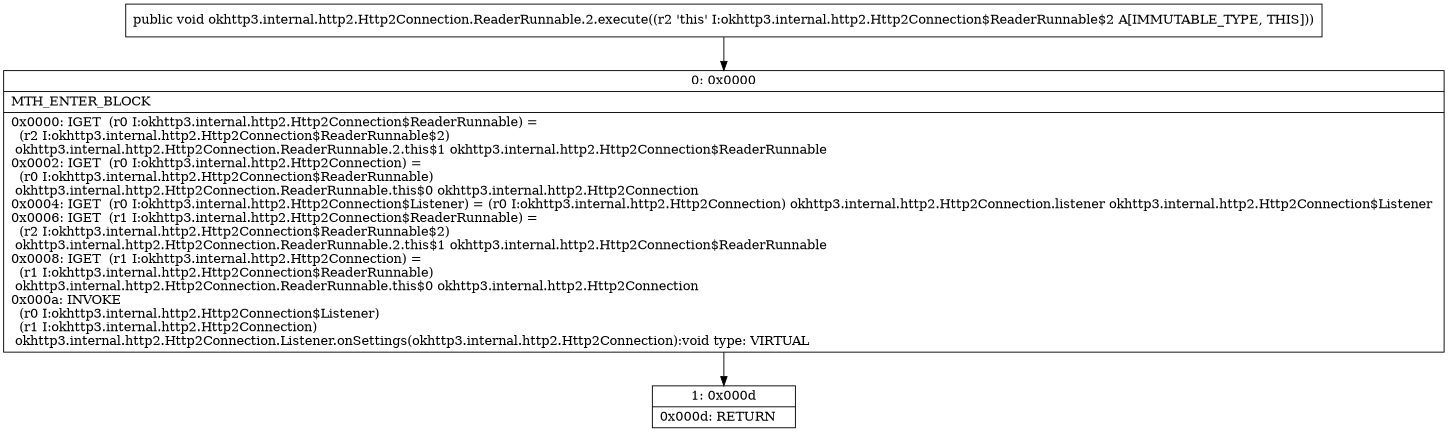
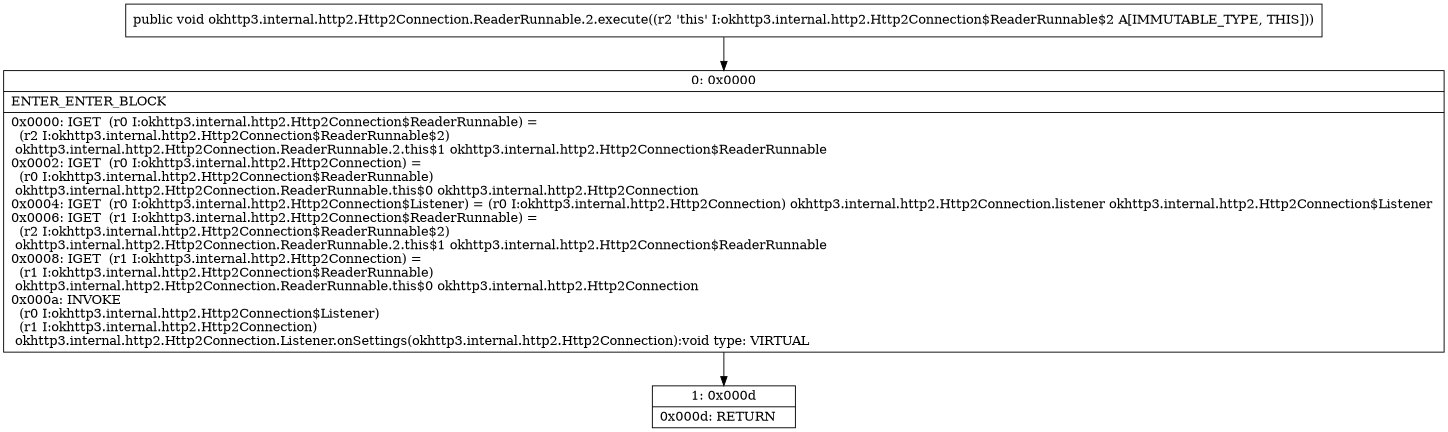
(81, 102) -> (89, 102)
